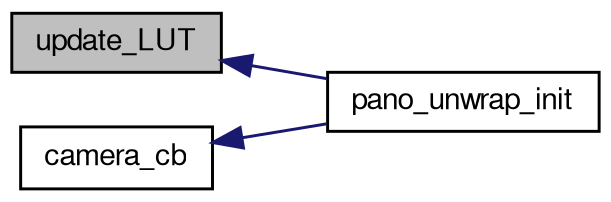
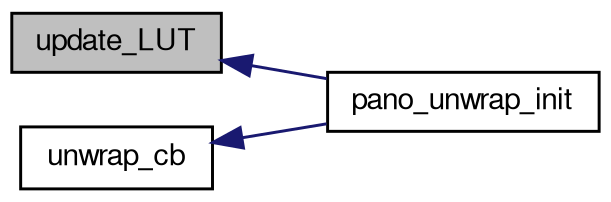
(117, 158) -> (117, 158)
